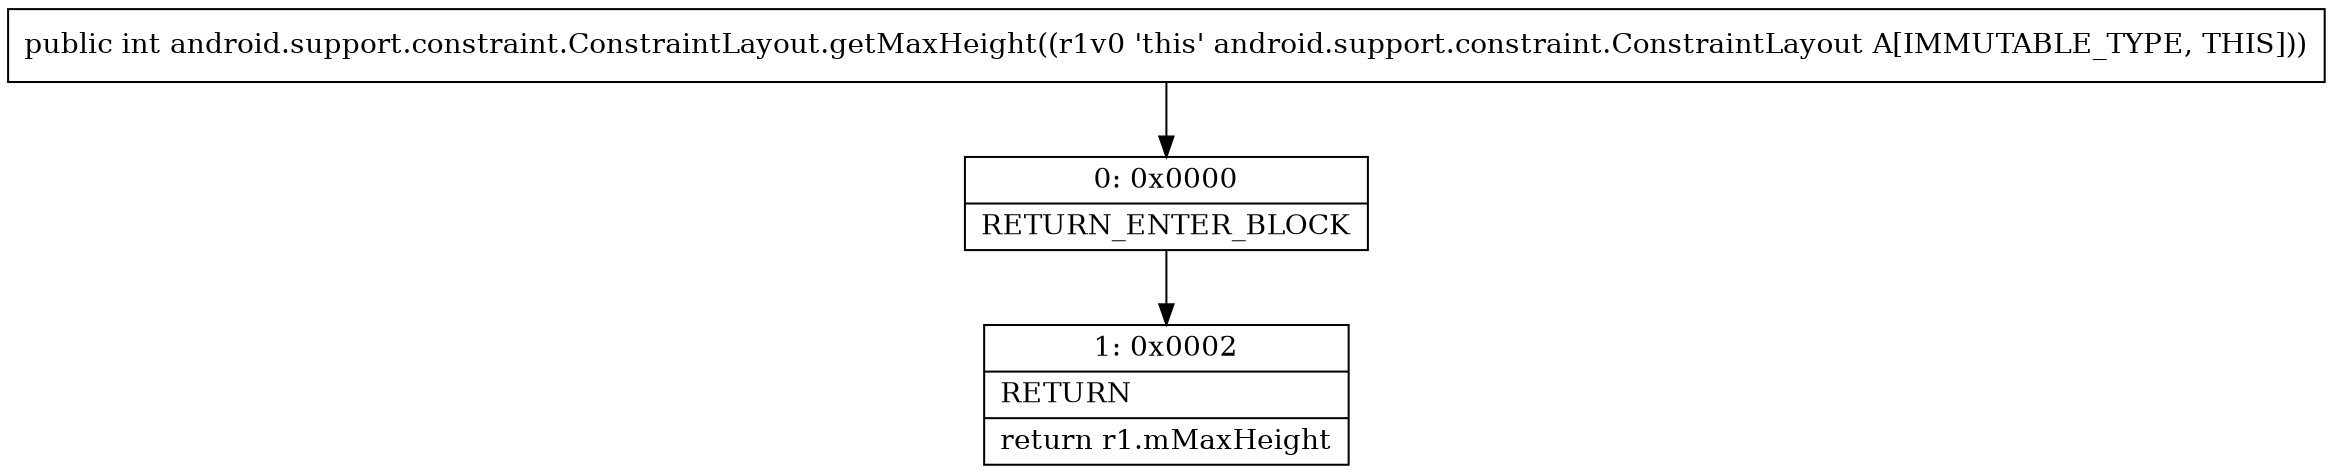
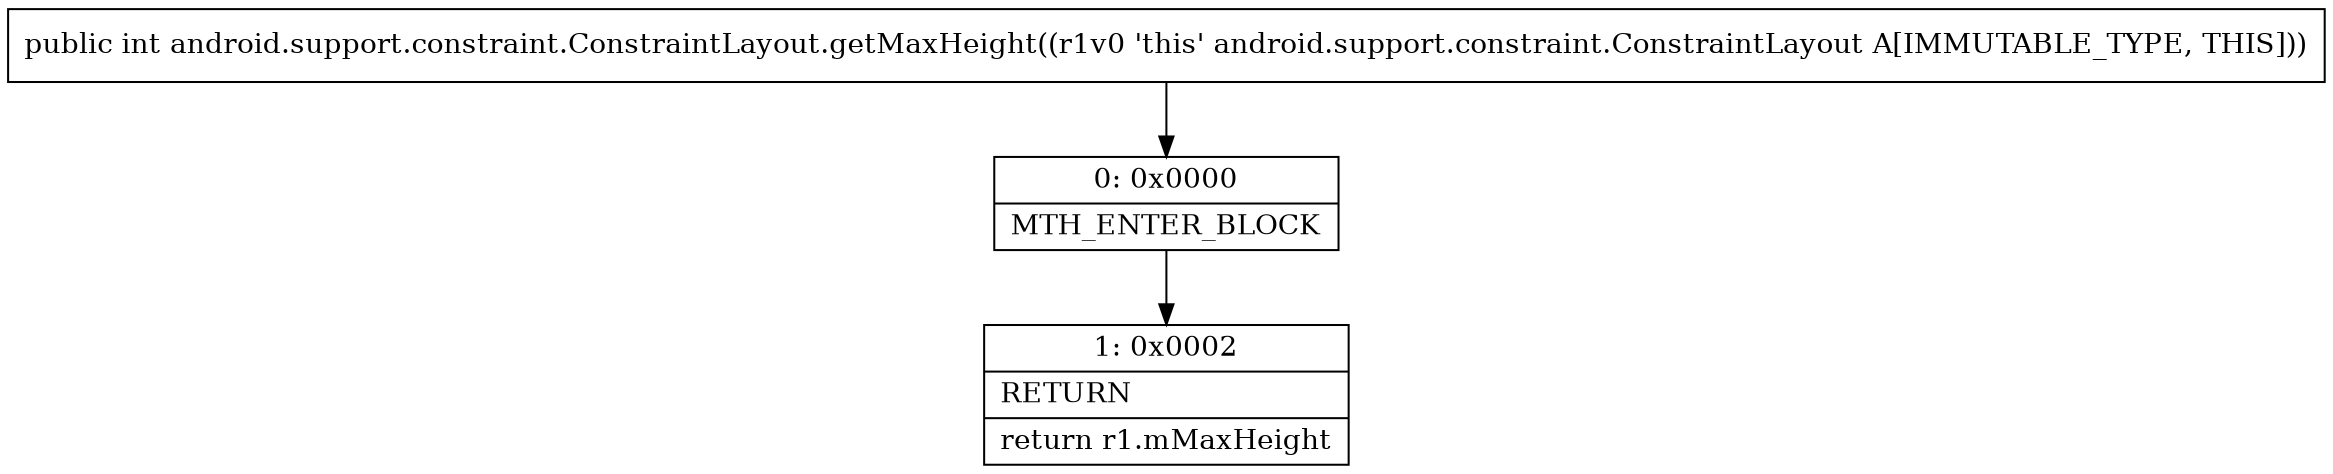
(1166, 226) -> (1166, 226)
